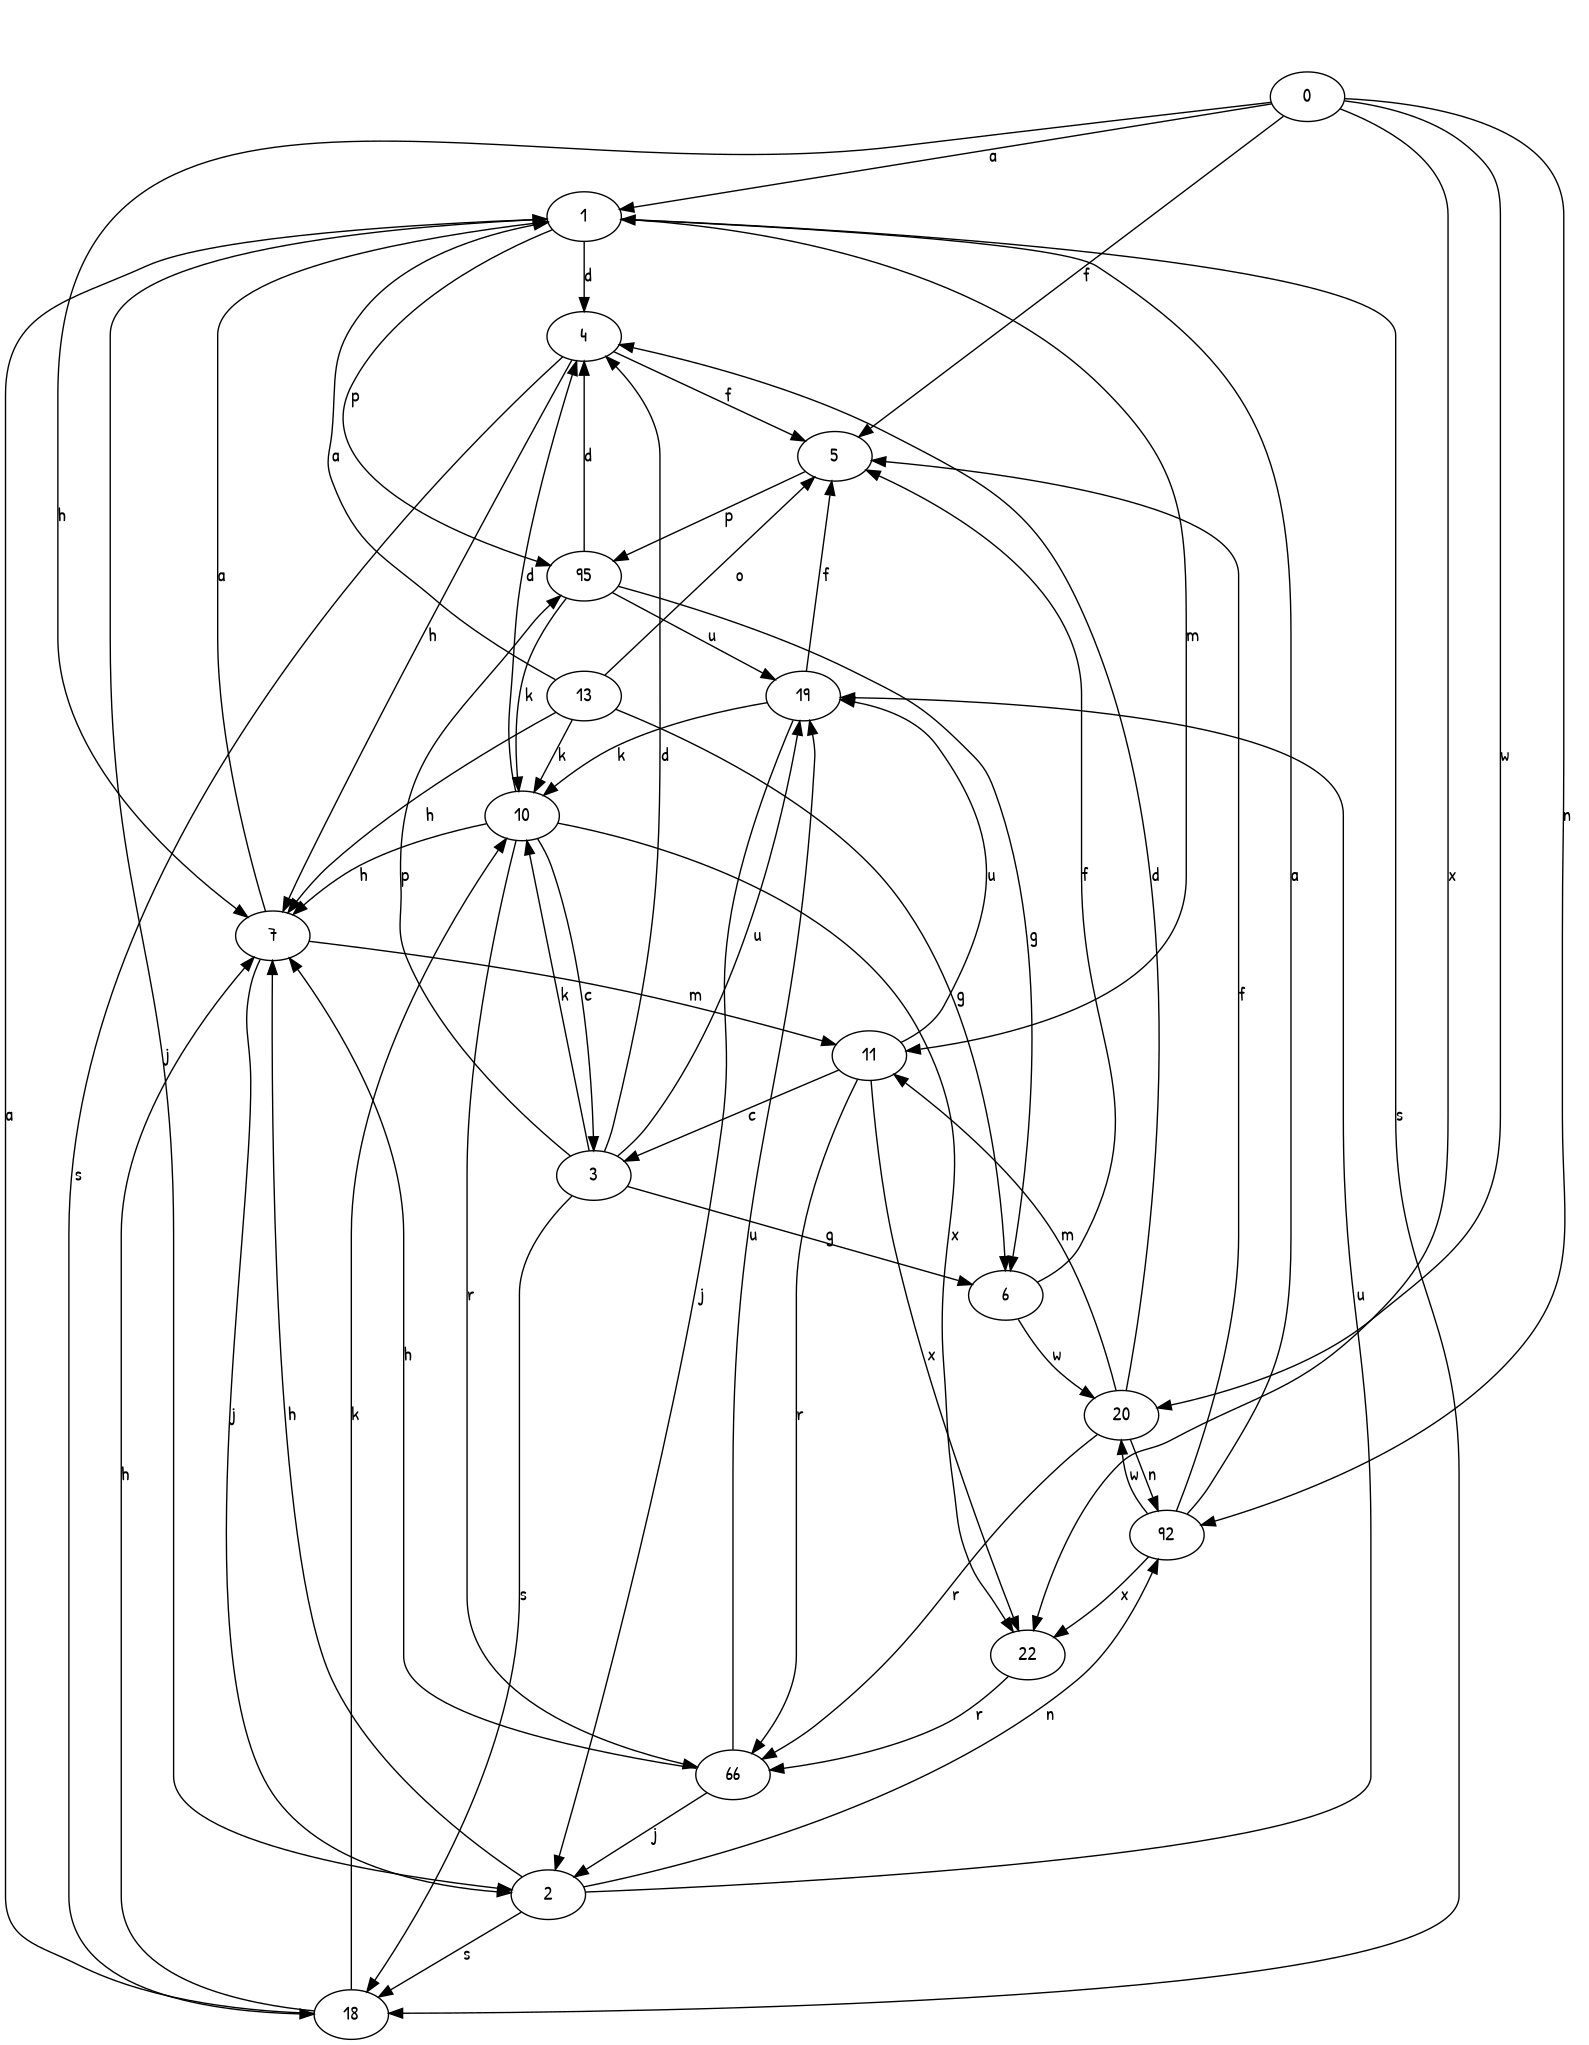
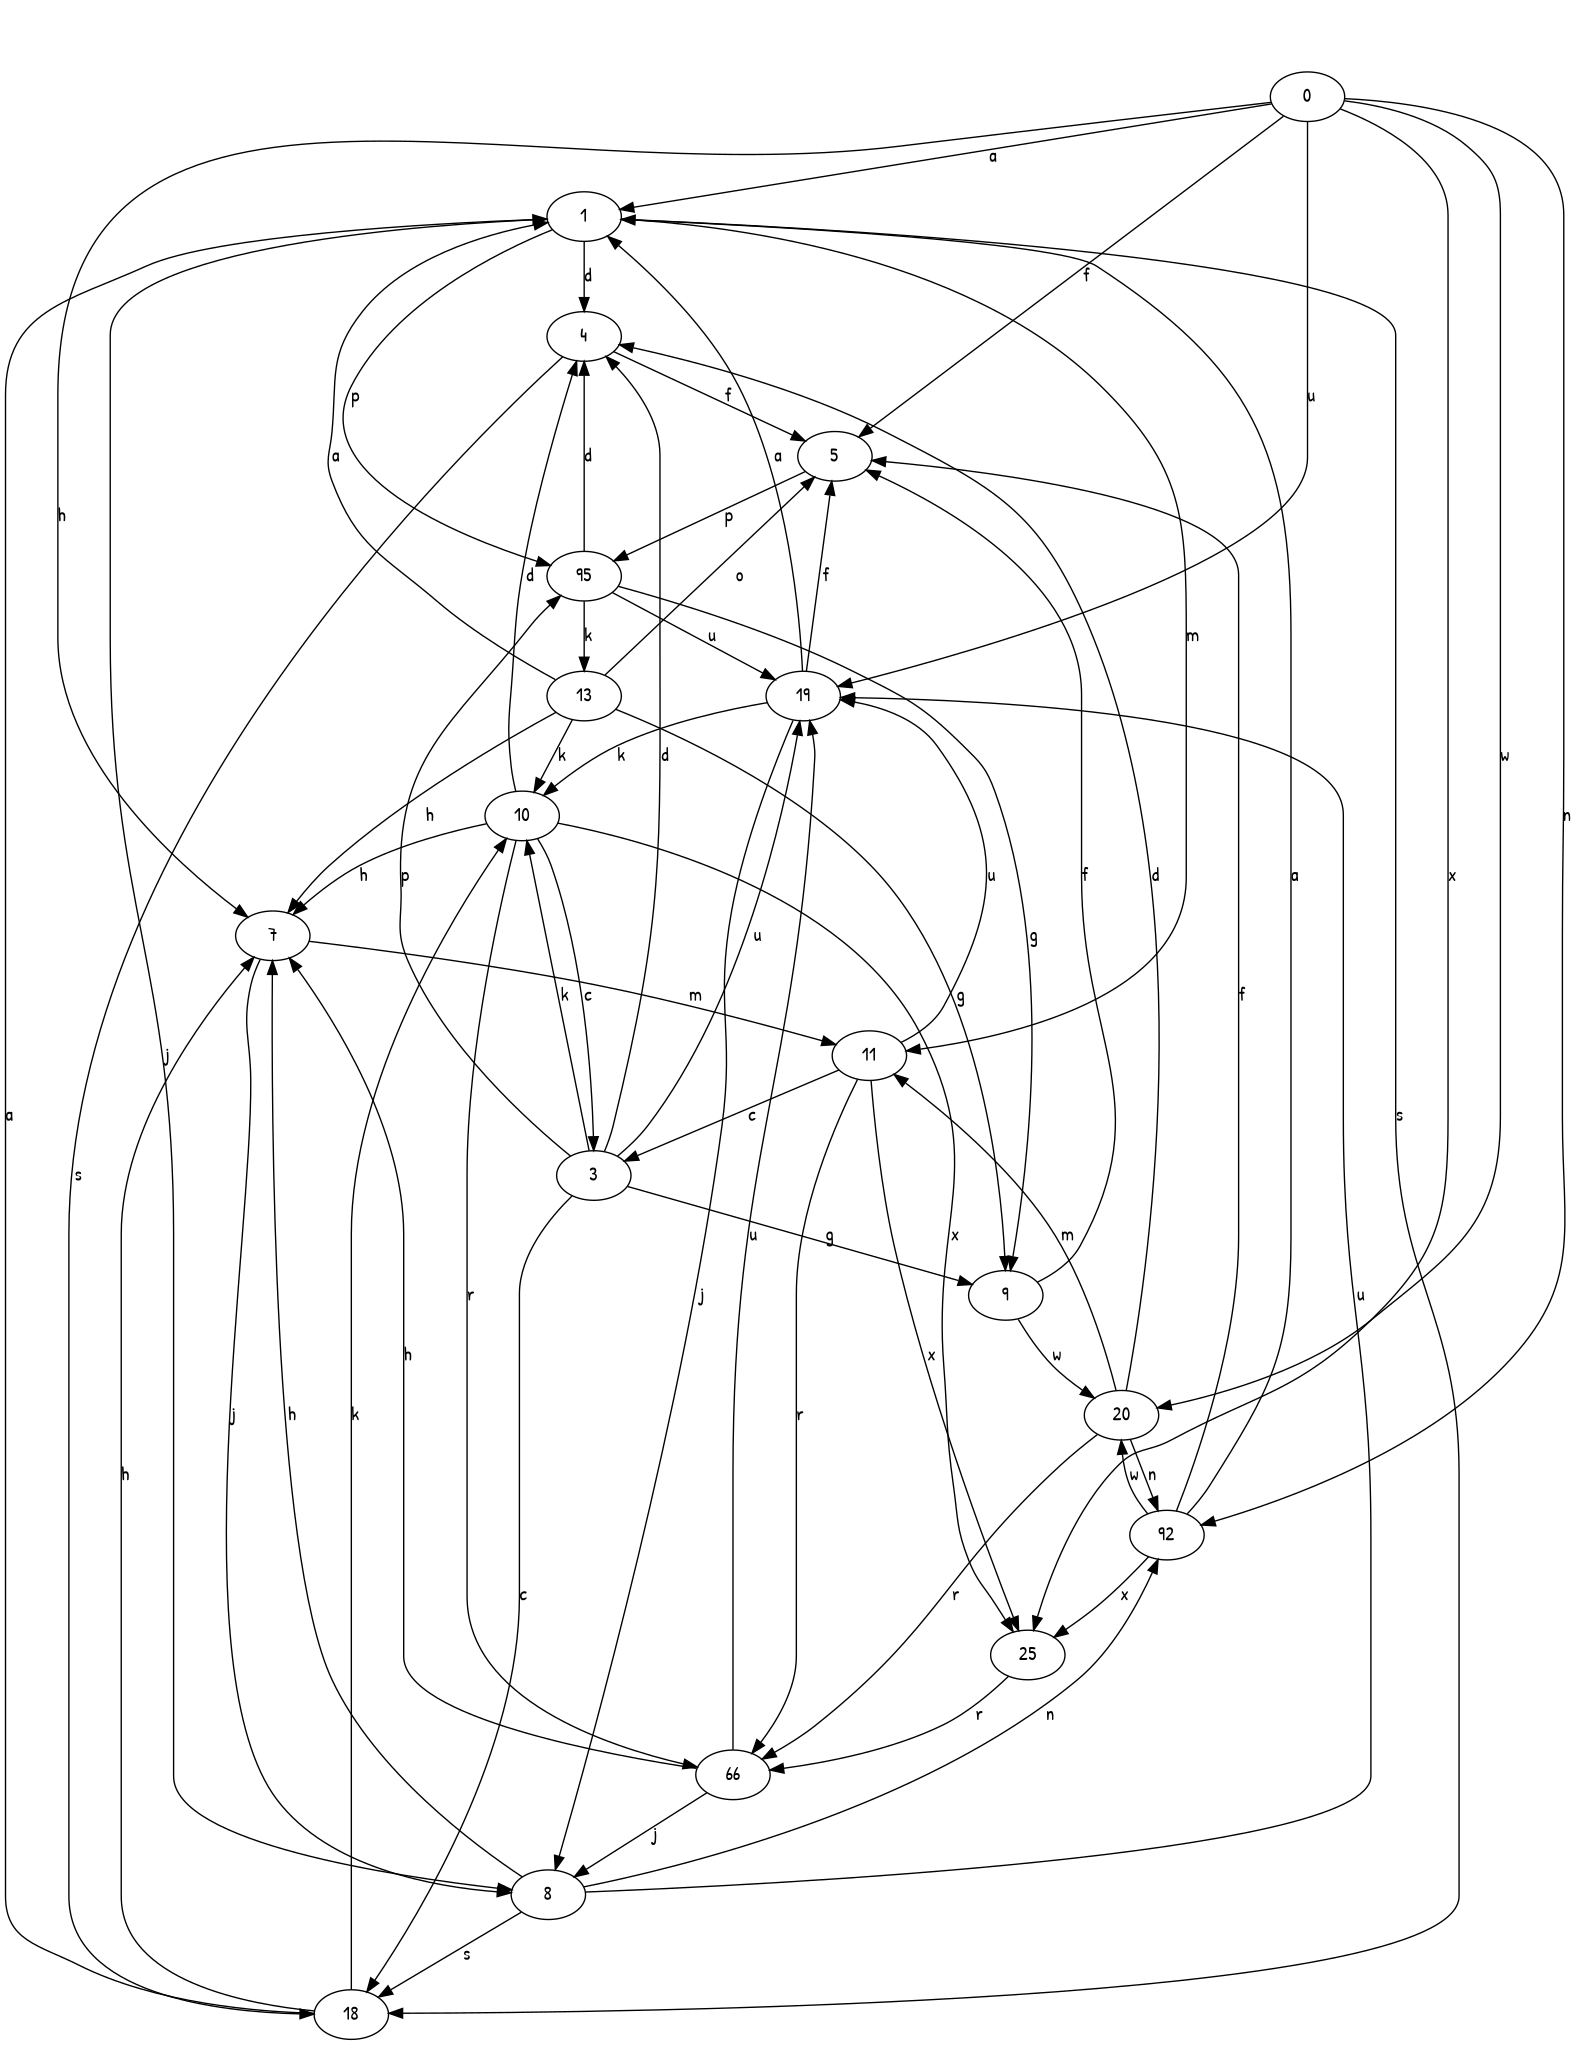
(218, 452) -> (760, 436)
none -> (1253, 532)
(427, 628) -> none
(522, 682) -> (584, 629)
(1006, 1295) -> (1006, 1295)
(524, 1595) -> (524, 1595)
(1028, 1655) -> (1028, 1655)
(548, 1895) -> (548, 1895)
